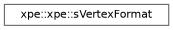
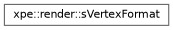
(87, 15) -> (87, 15)
